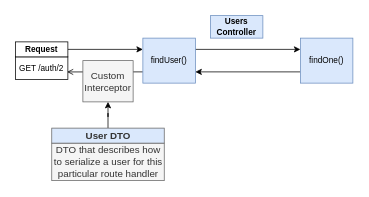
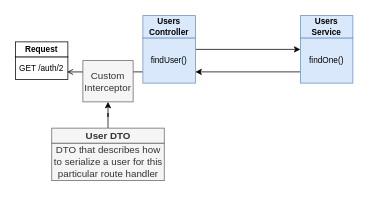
(237, 27) -> (169, 27)
none -> (327, 27)
(103, 49) -> none
(108, 135) -> (108, 135)
